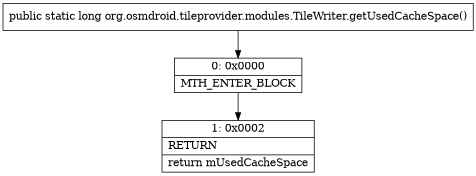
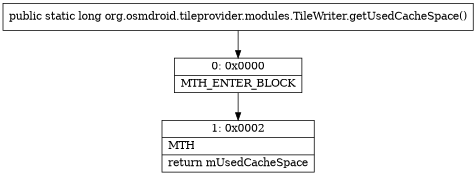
(192, 146) -> (182, 146)
